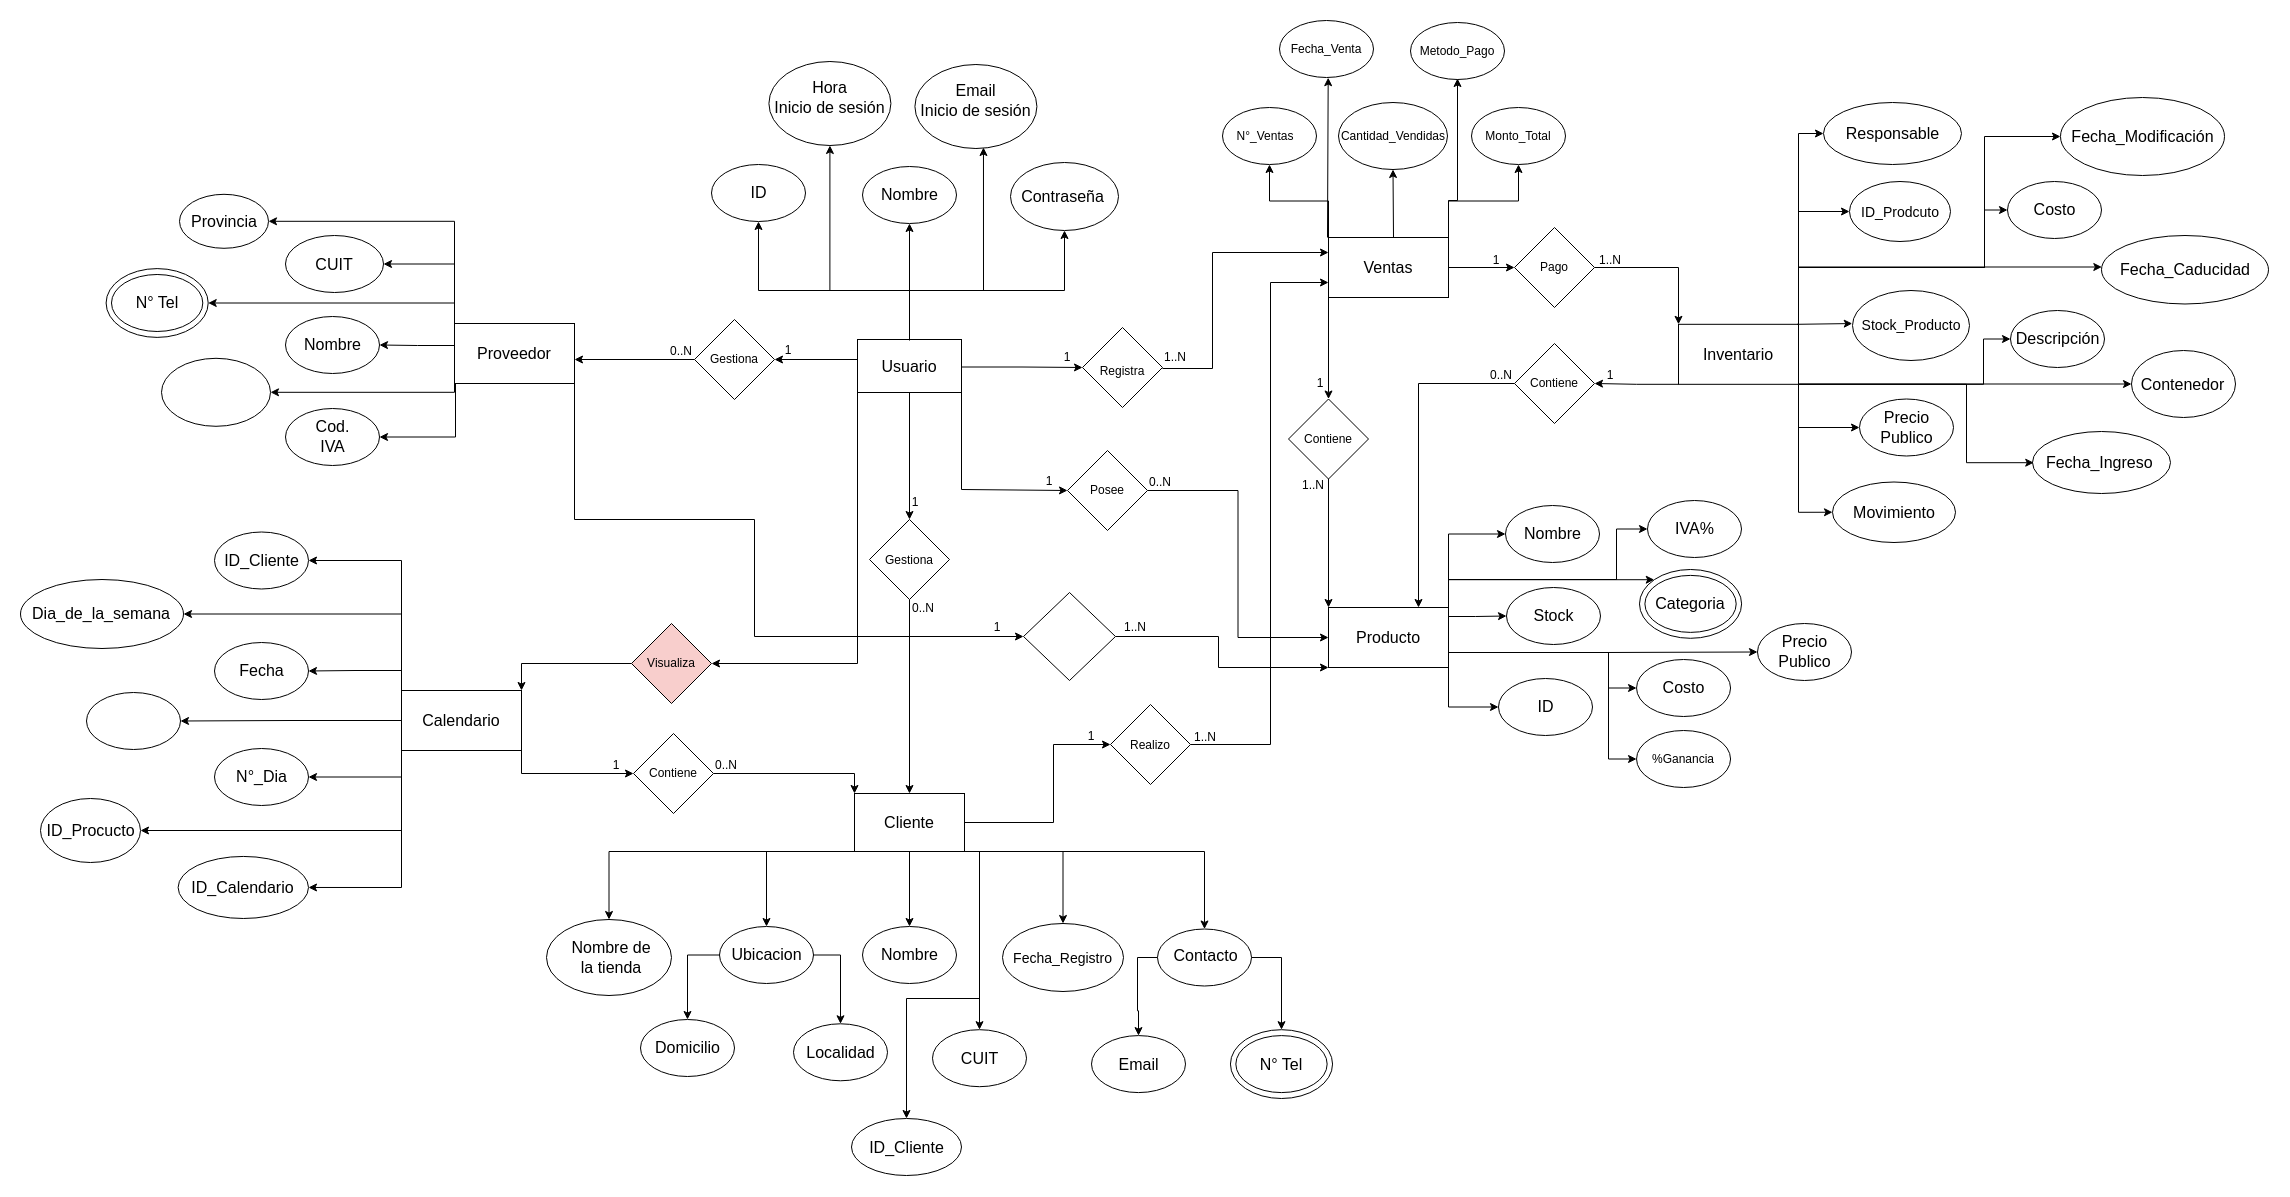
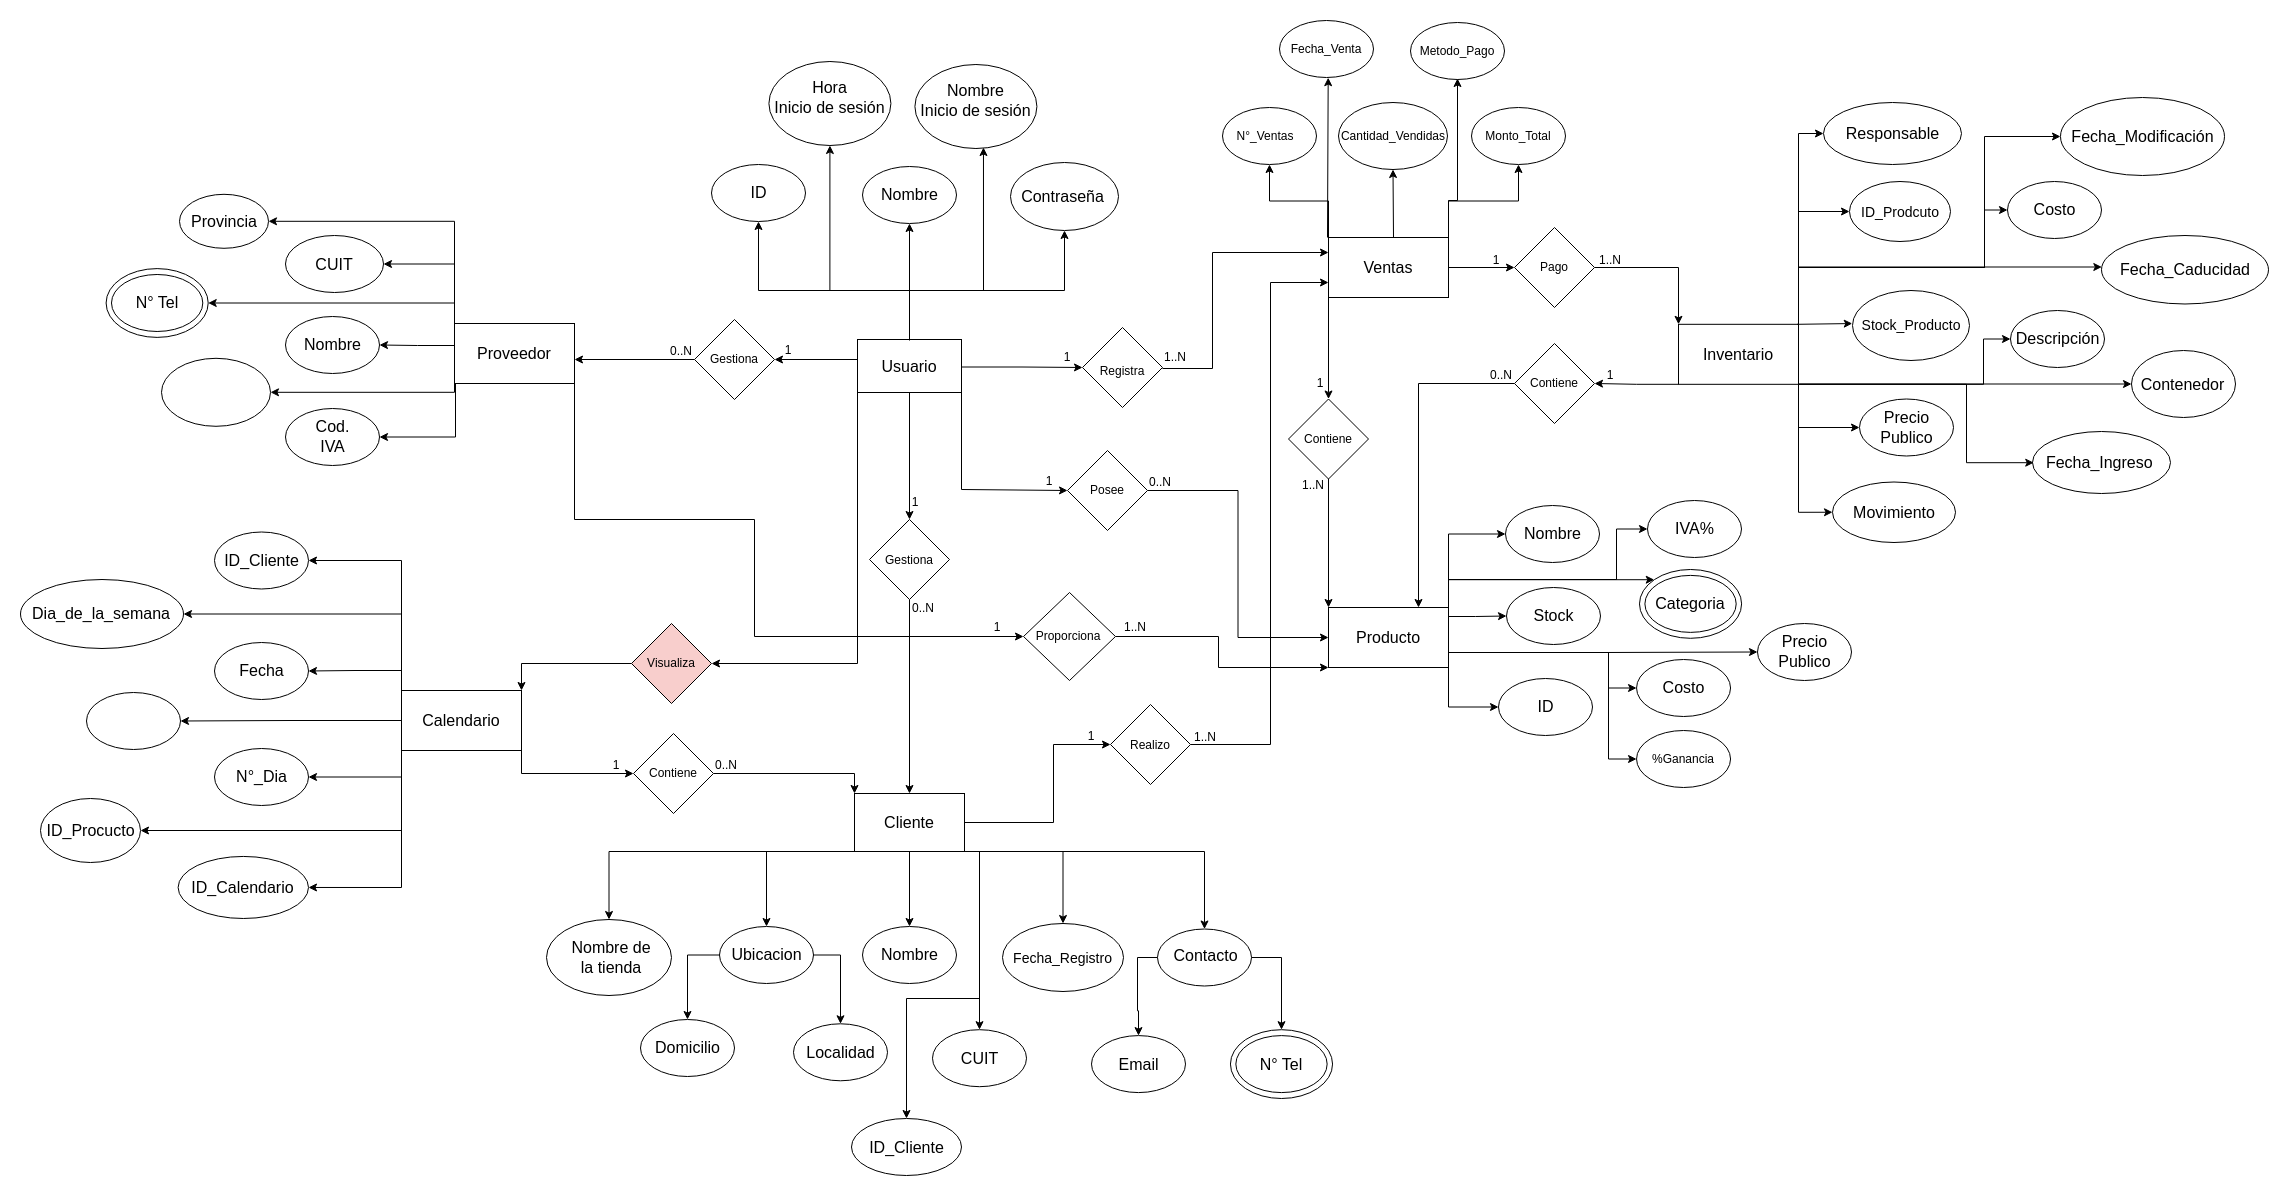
(976, 101) -> (976, 101)
none -> (1069, 637)
